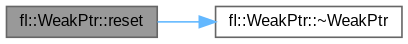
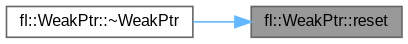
(178, 22) -> (214, 22)
